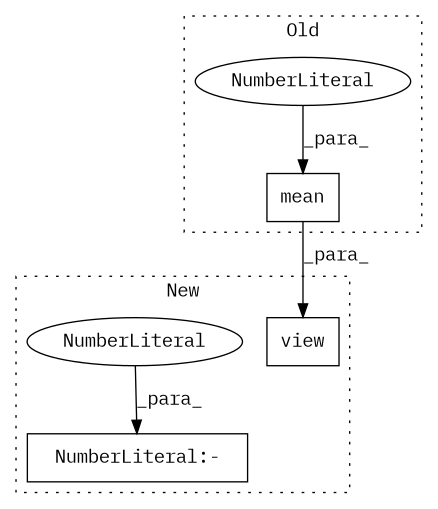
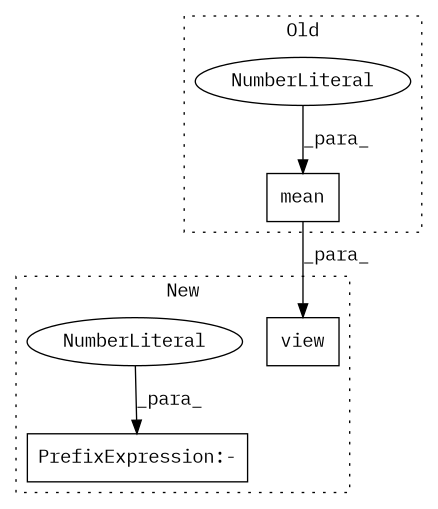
(137, 458) -> (137, 458)
